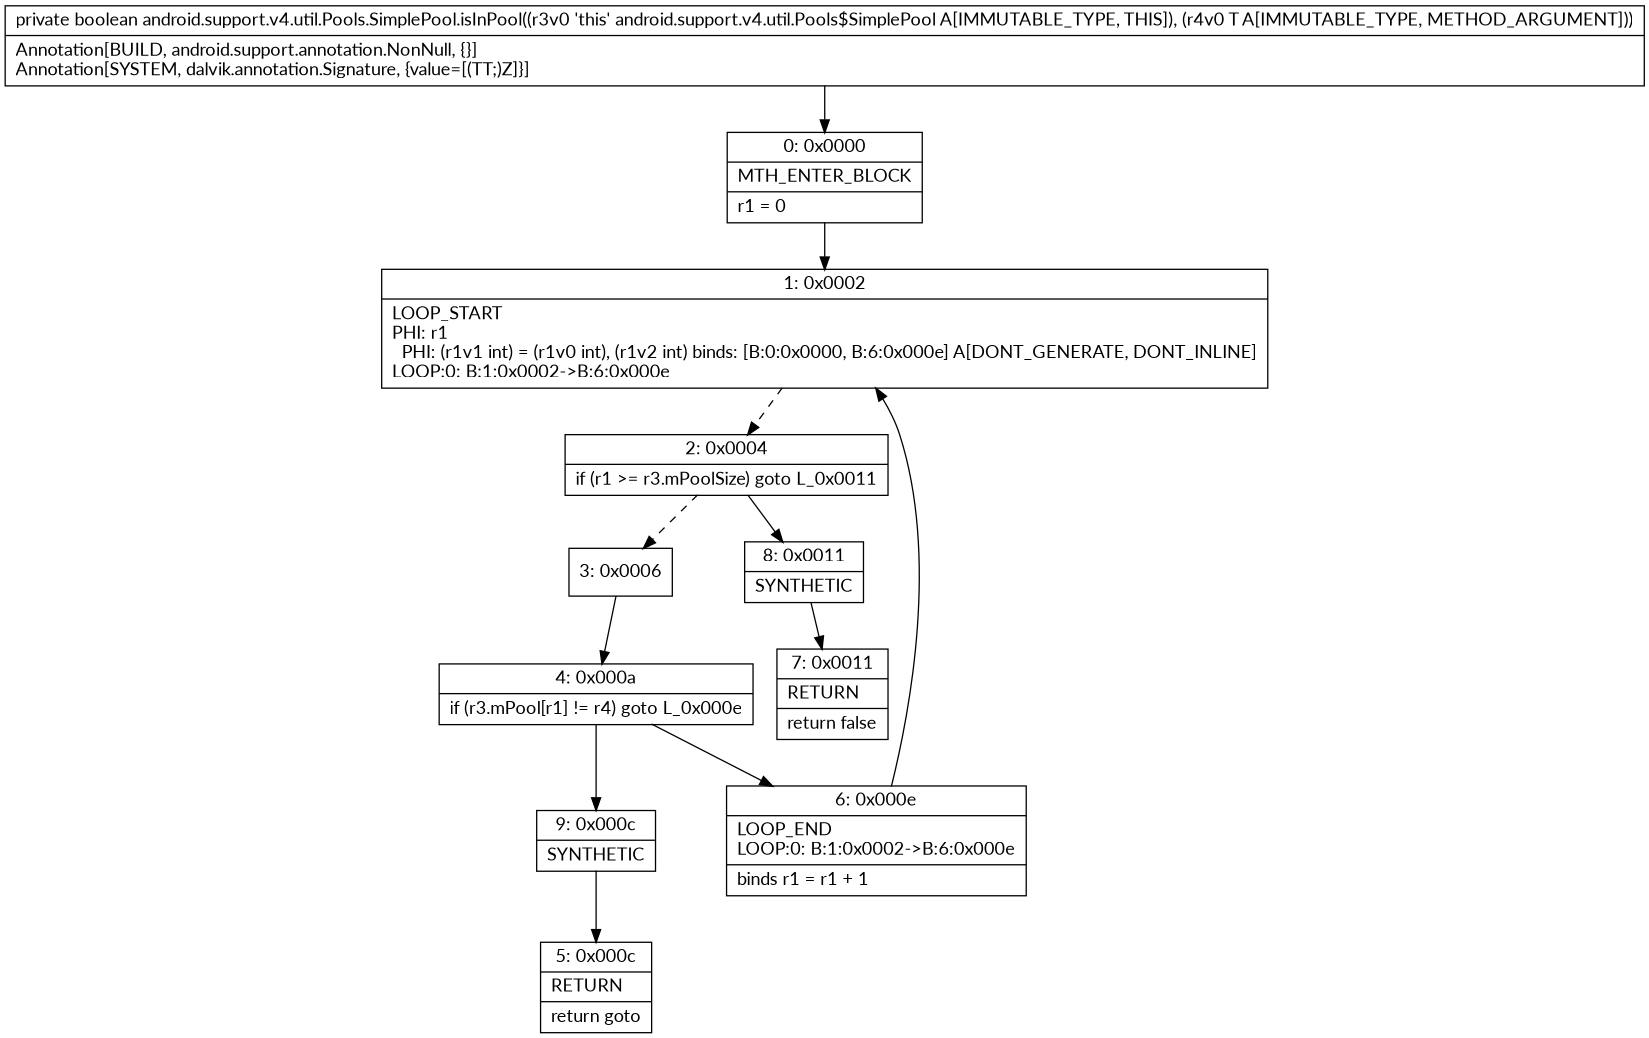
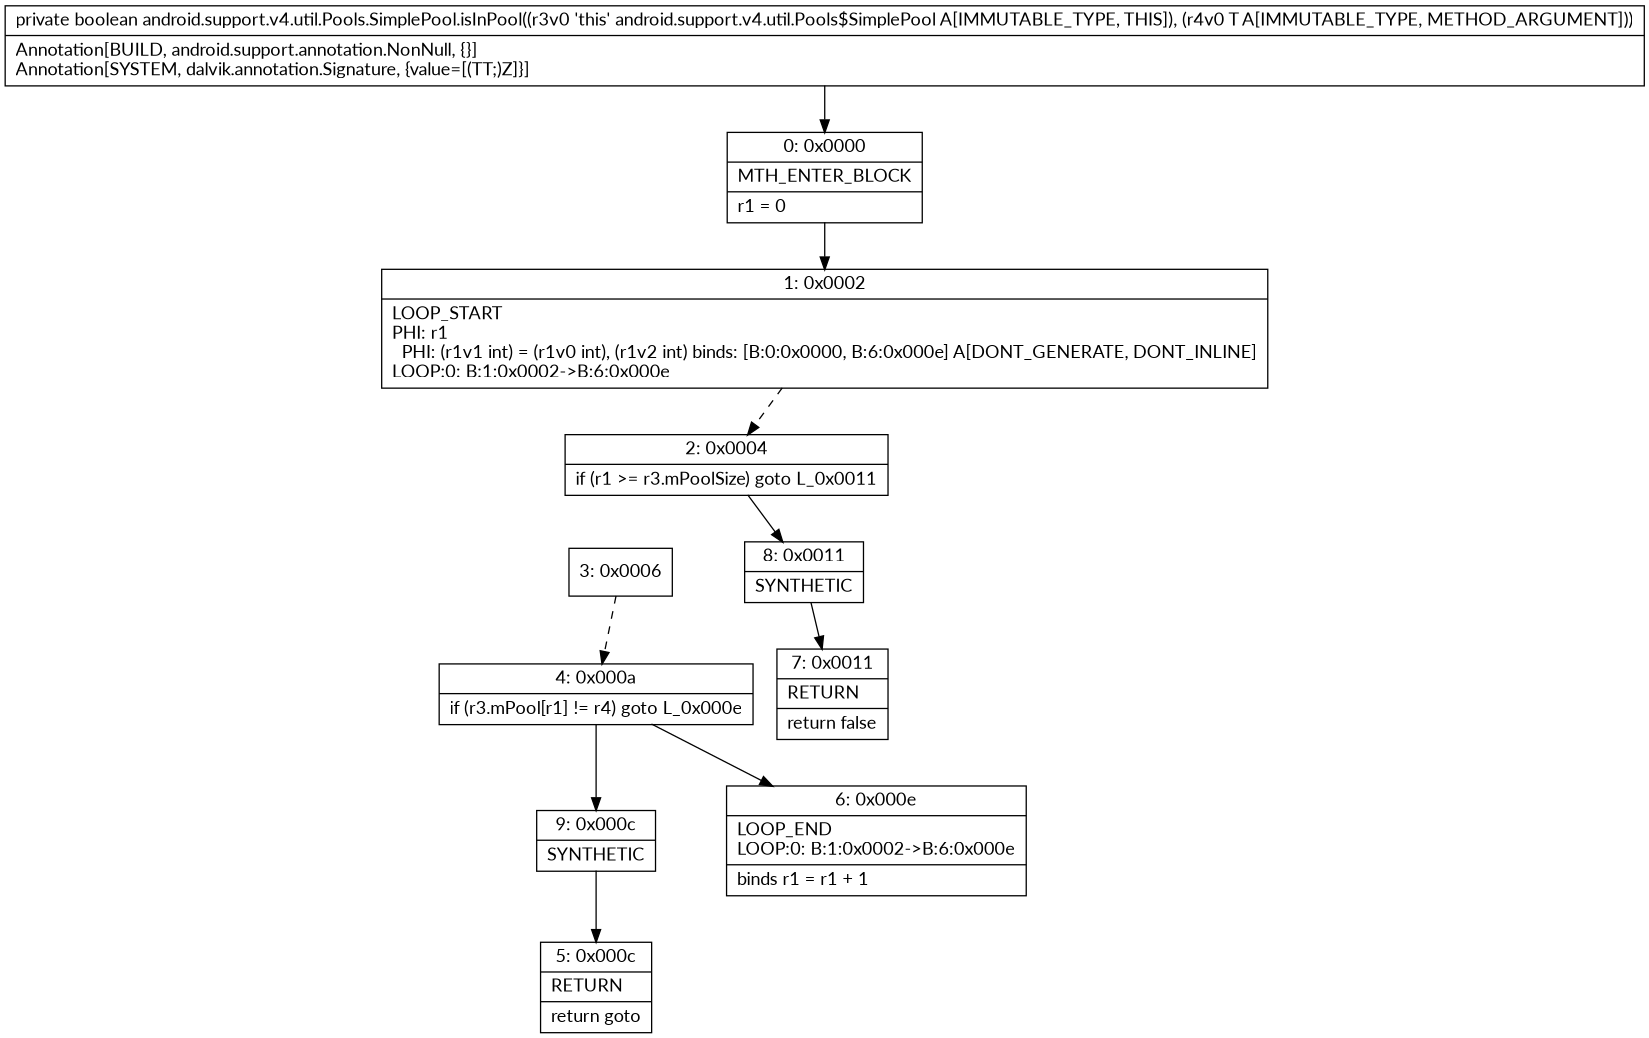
(675, 517) -> none
(919, 591) -> none
(610, 624) -> (610, 624)
